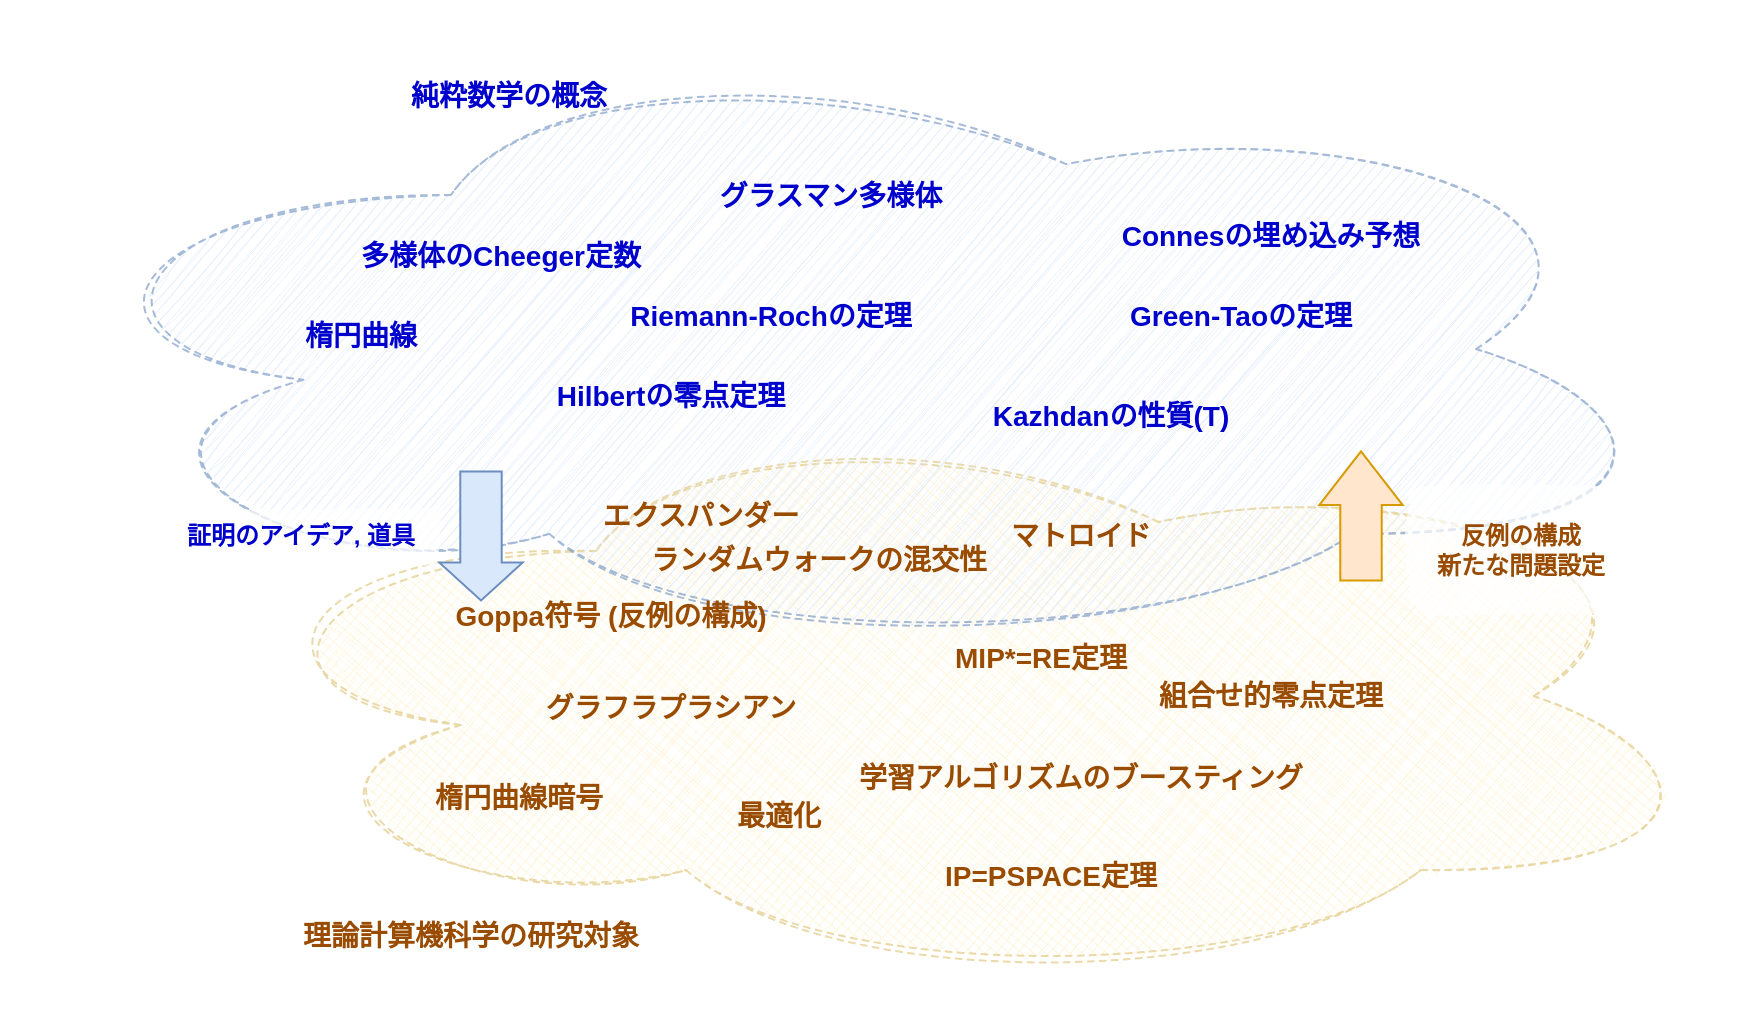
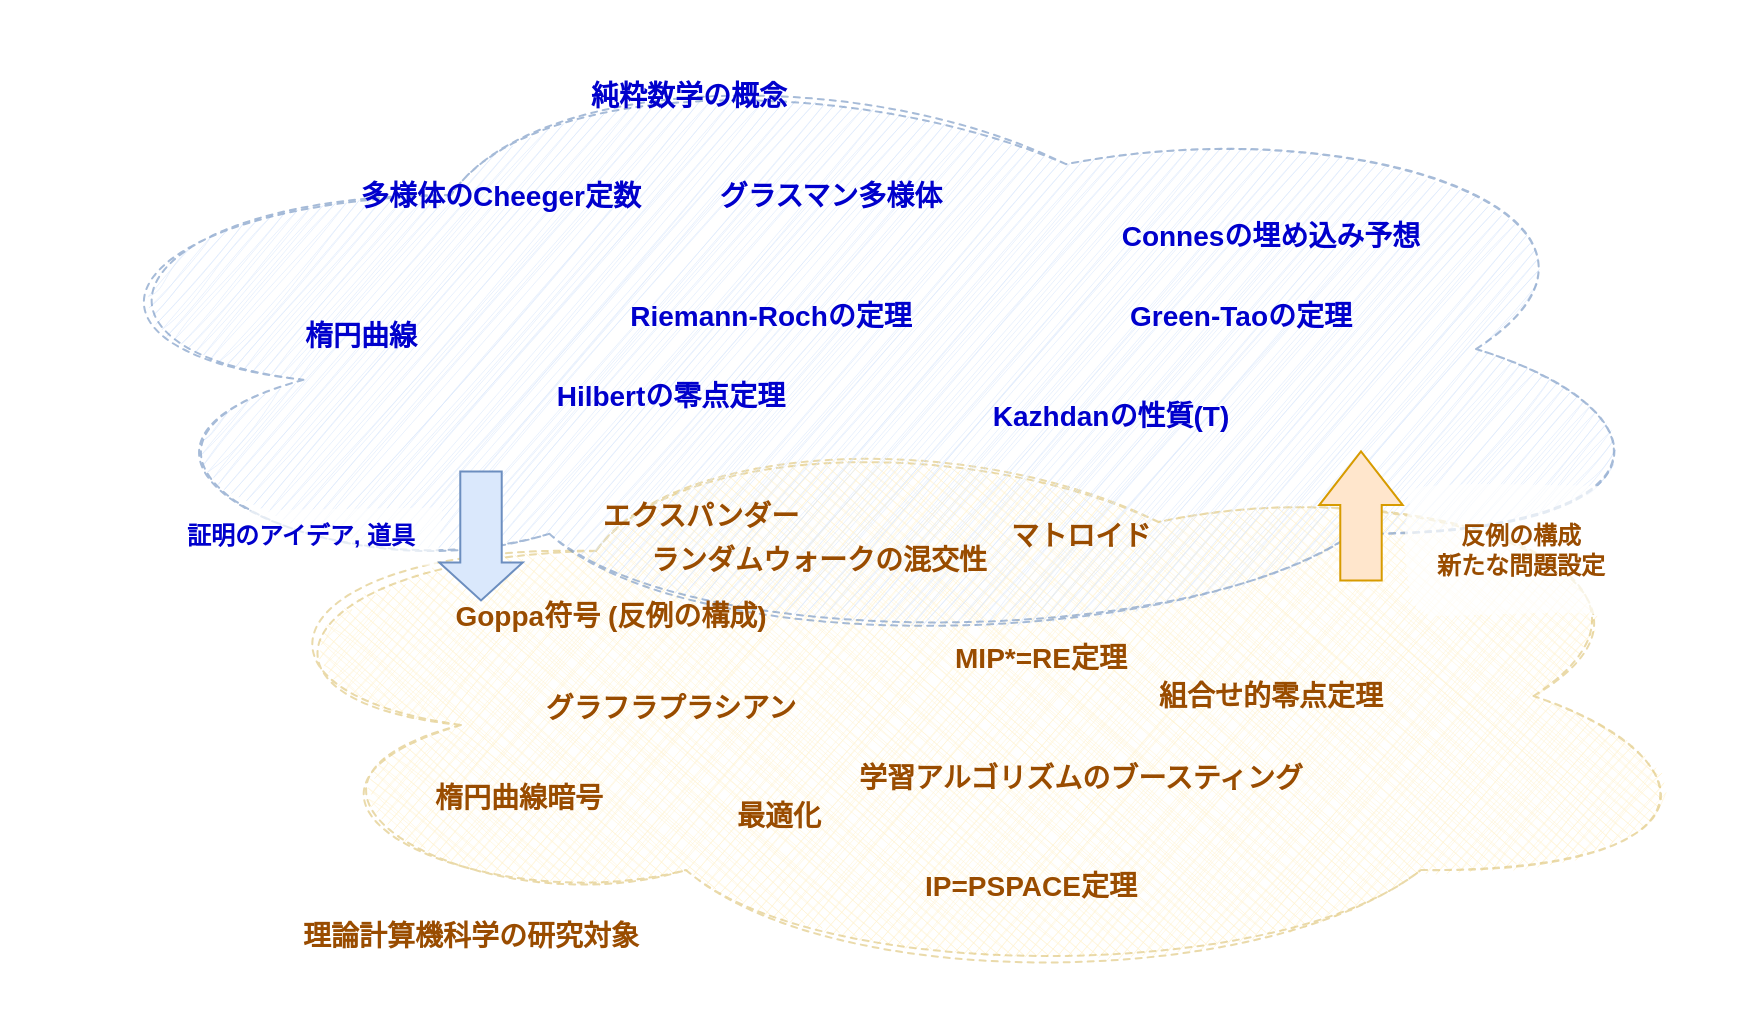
(509, 96) -> (689, 96)
(501, 256) -> (501, 196)
(1051, 876) -> (1031, 886)
